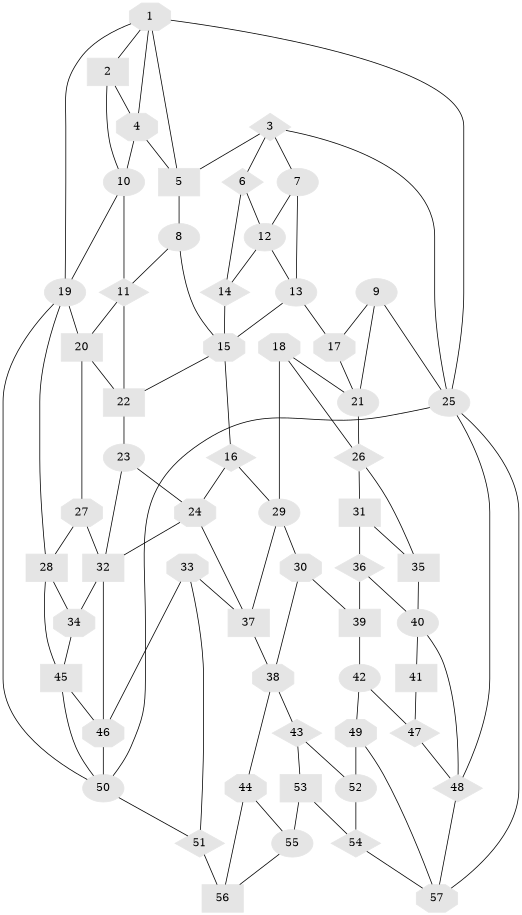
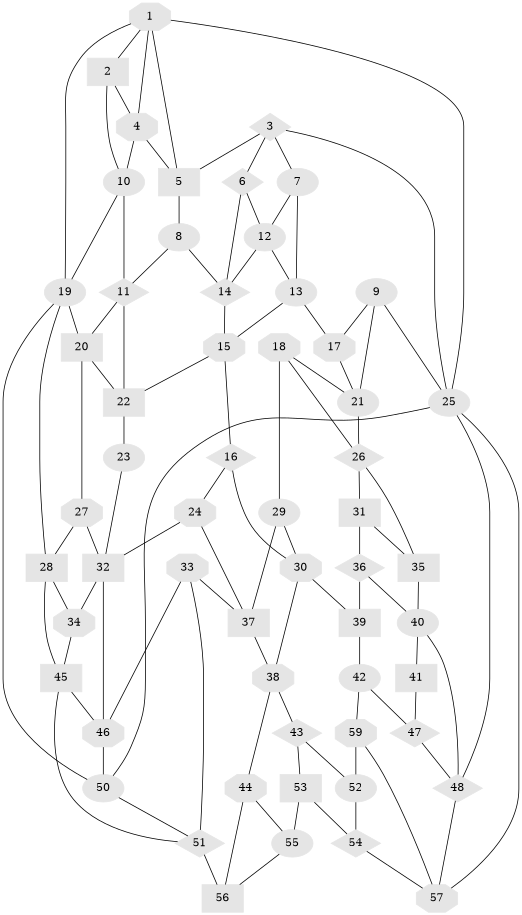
(190, 296) -> (203, 266)
(155, 482) -> none
(254, 484) -> (249, 521)
(356, 733) -> (356, 733)
(72, 736) -> (75, 801)
